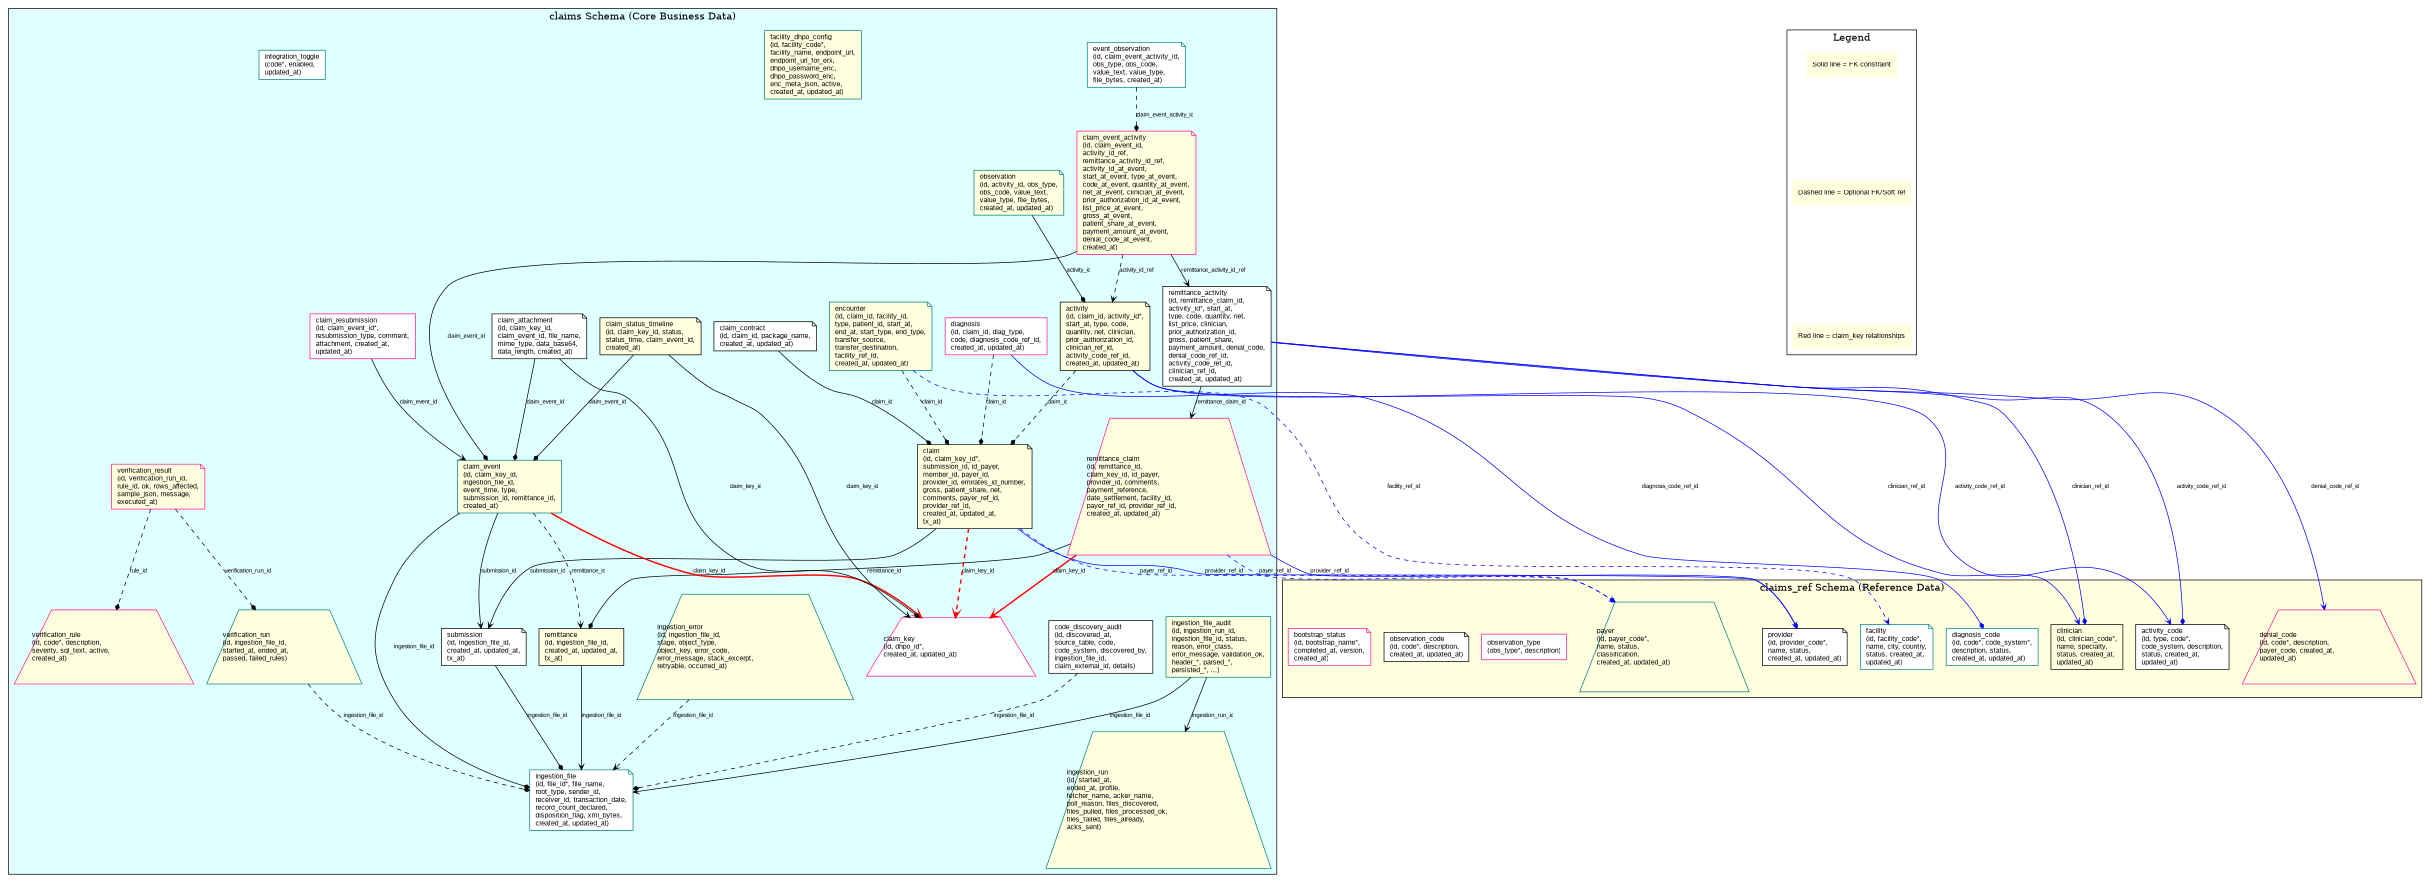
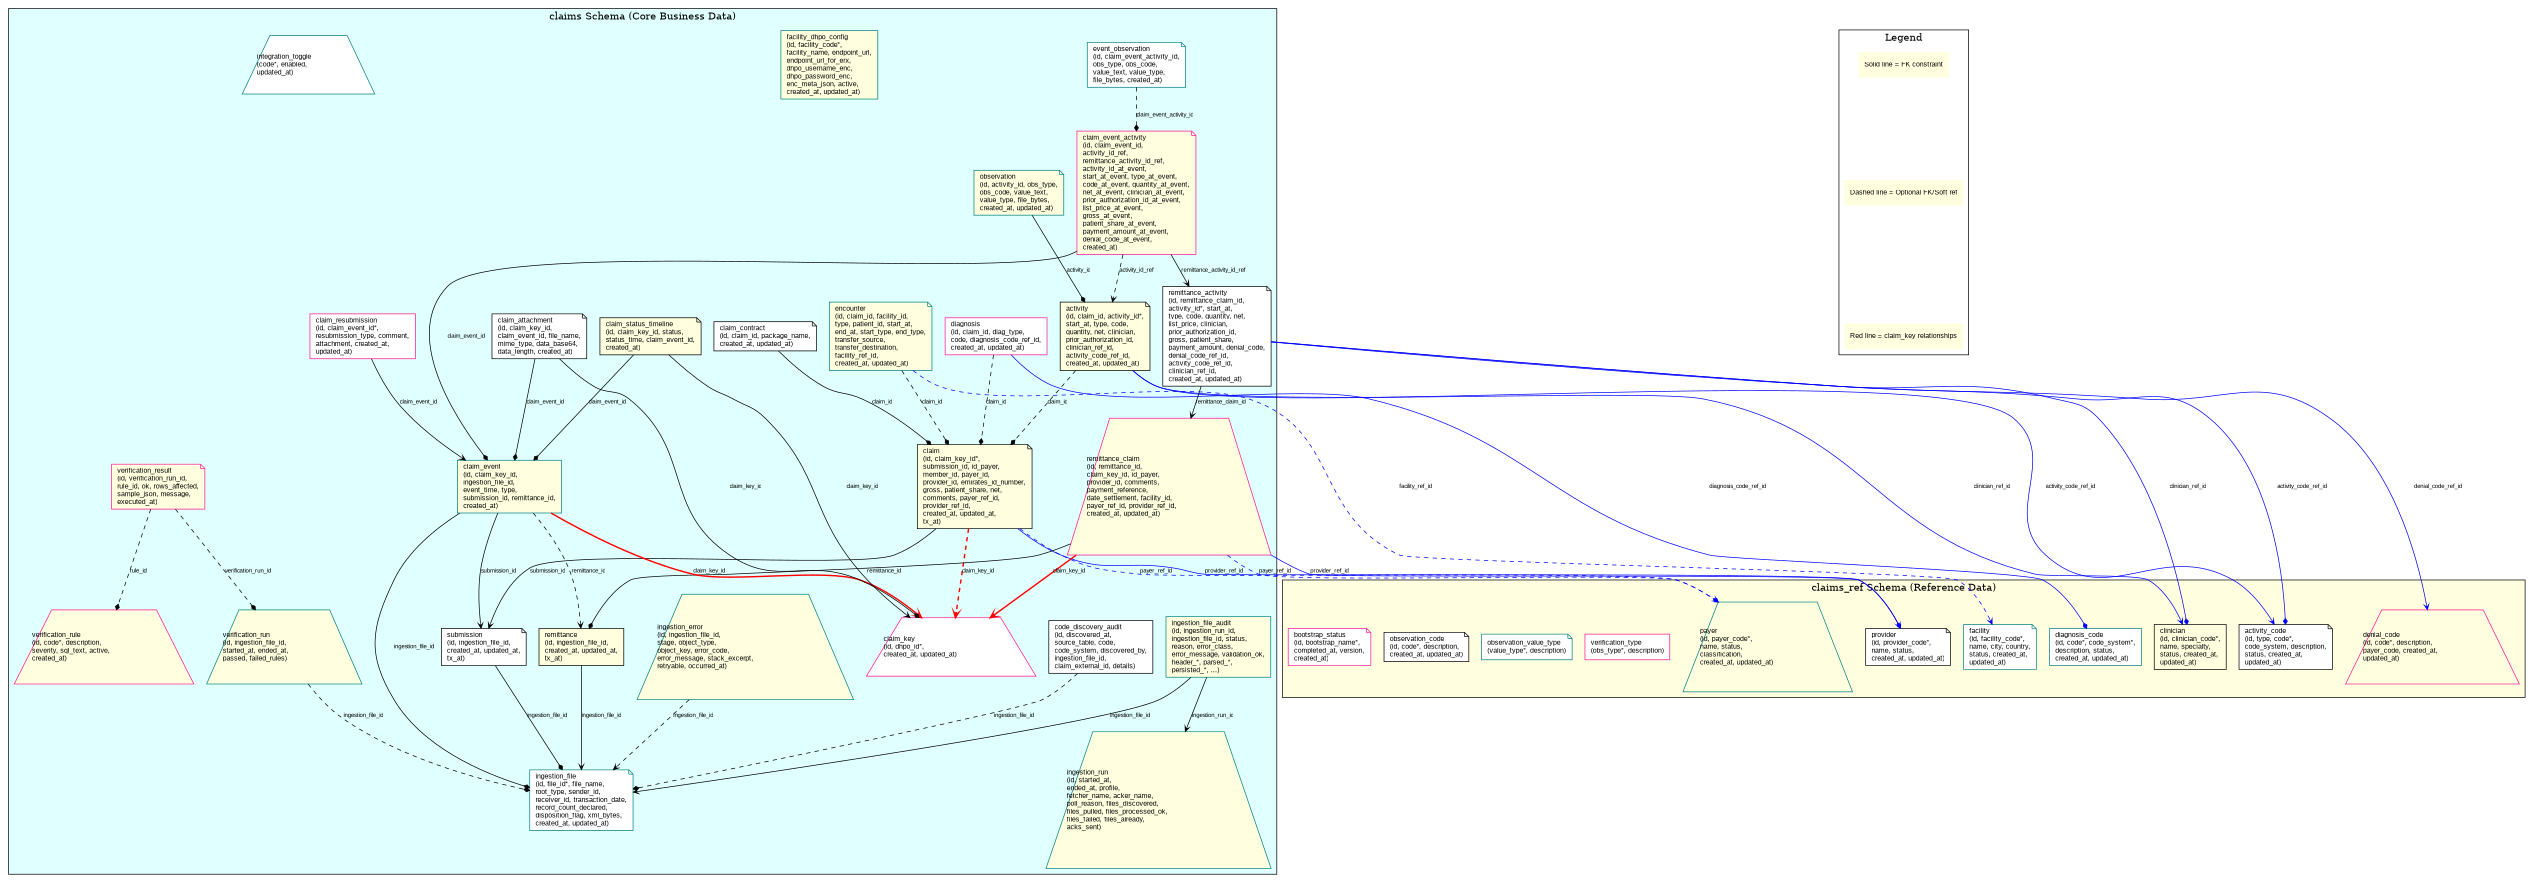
(292, 65) -> (309, 65)
(1524, 647) -> (1627, 647)
none -> (1527, 647)
